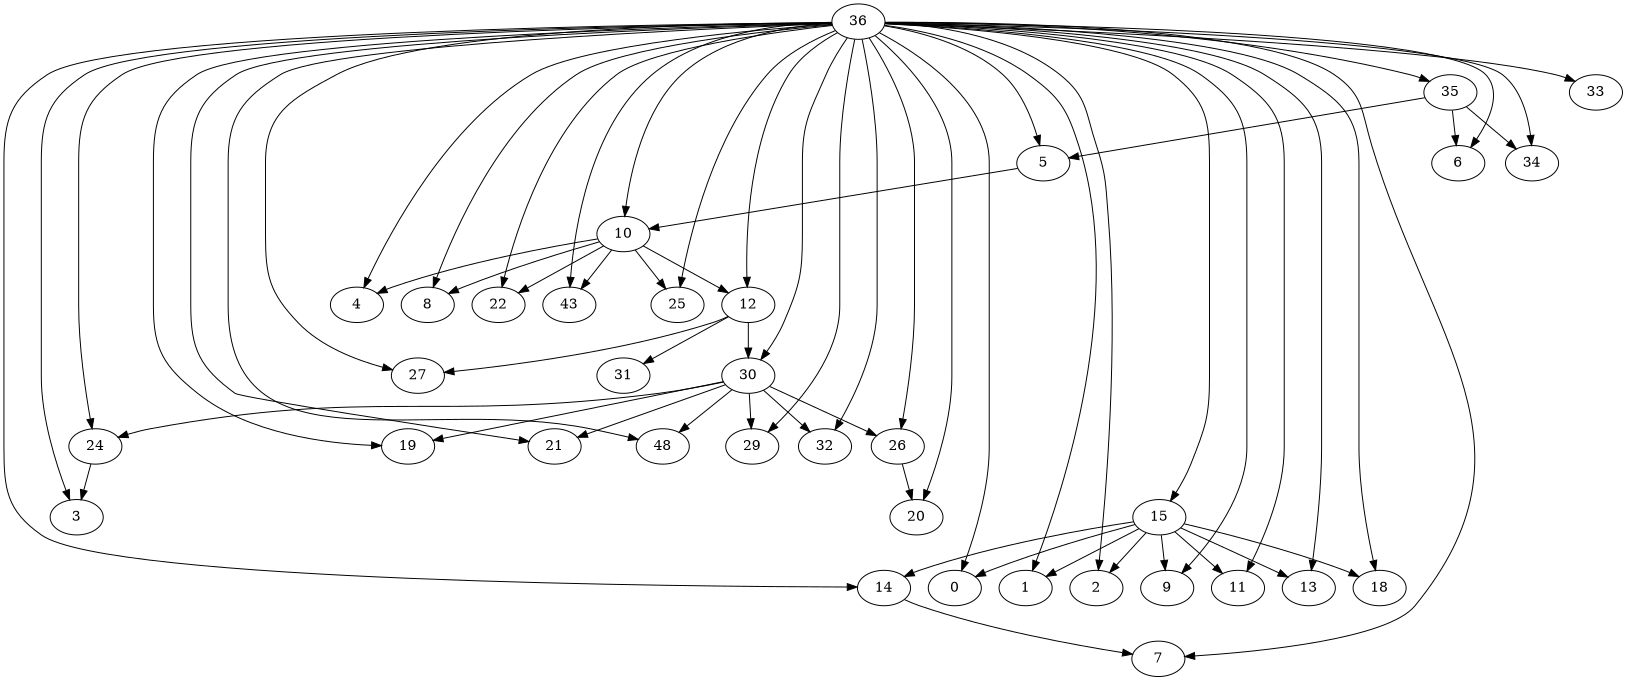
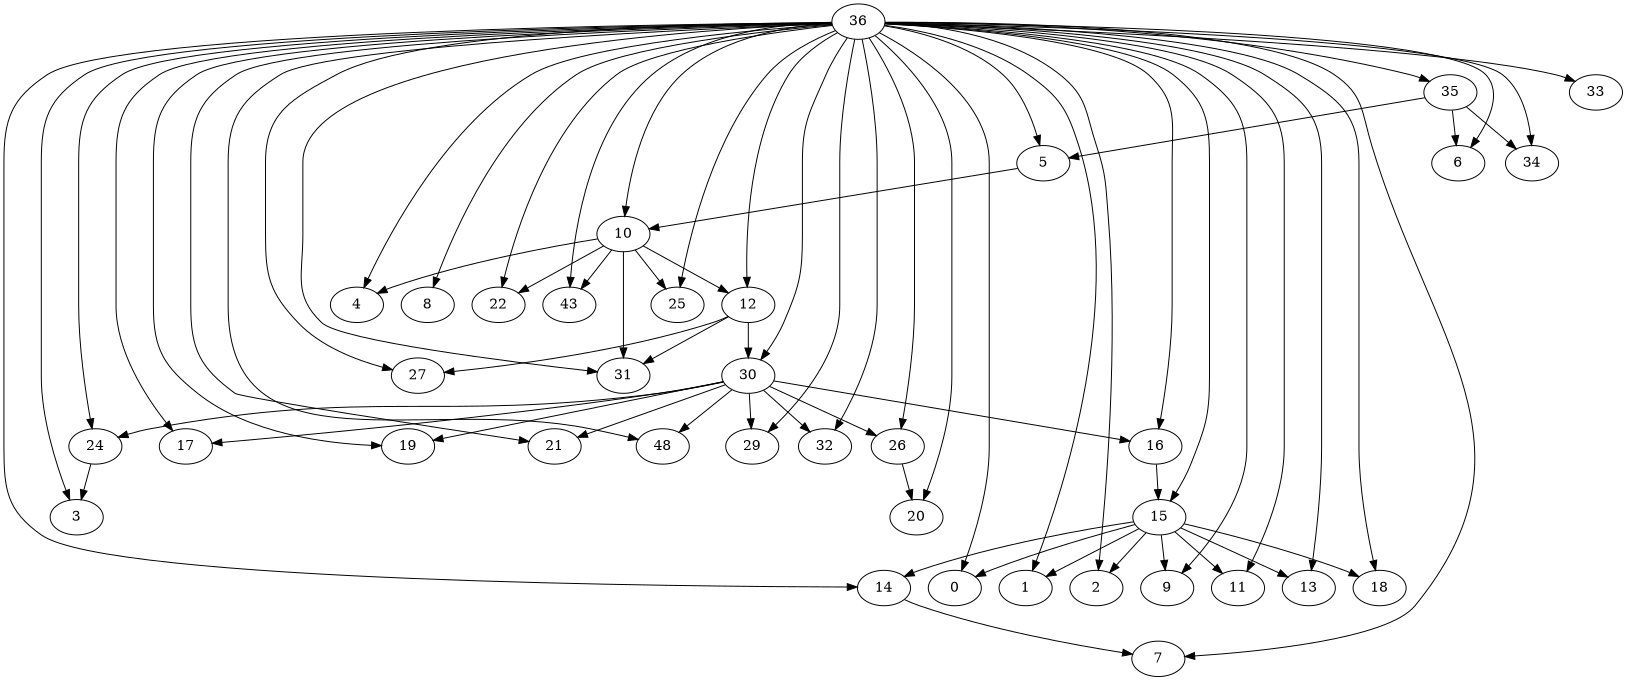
none -> (341, 112)
(528, 264) -> (623, 300)
none -> (186, 446)
none -> (1155, 446)
